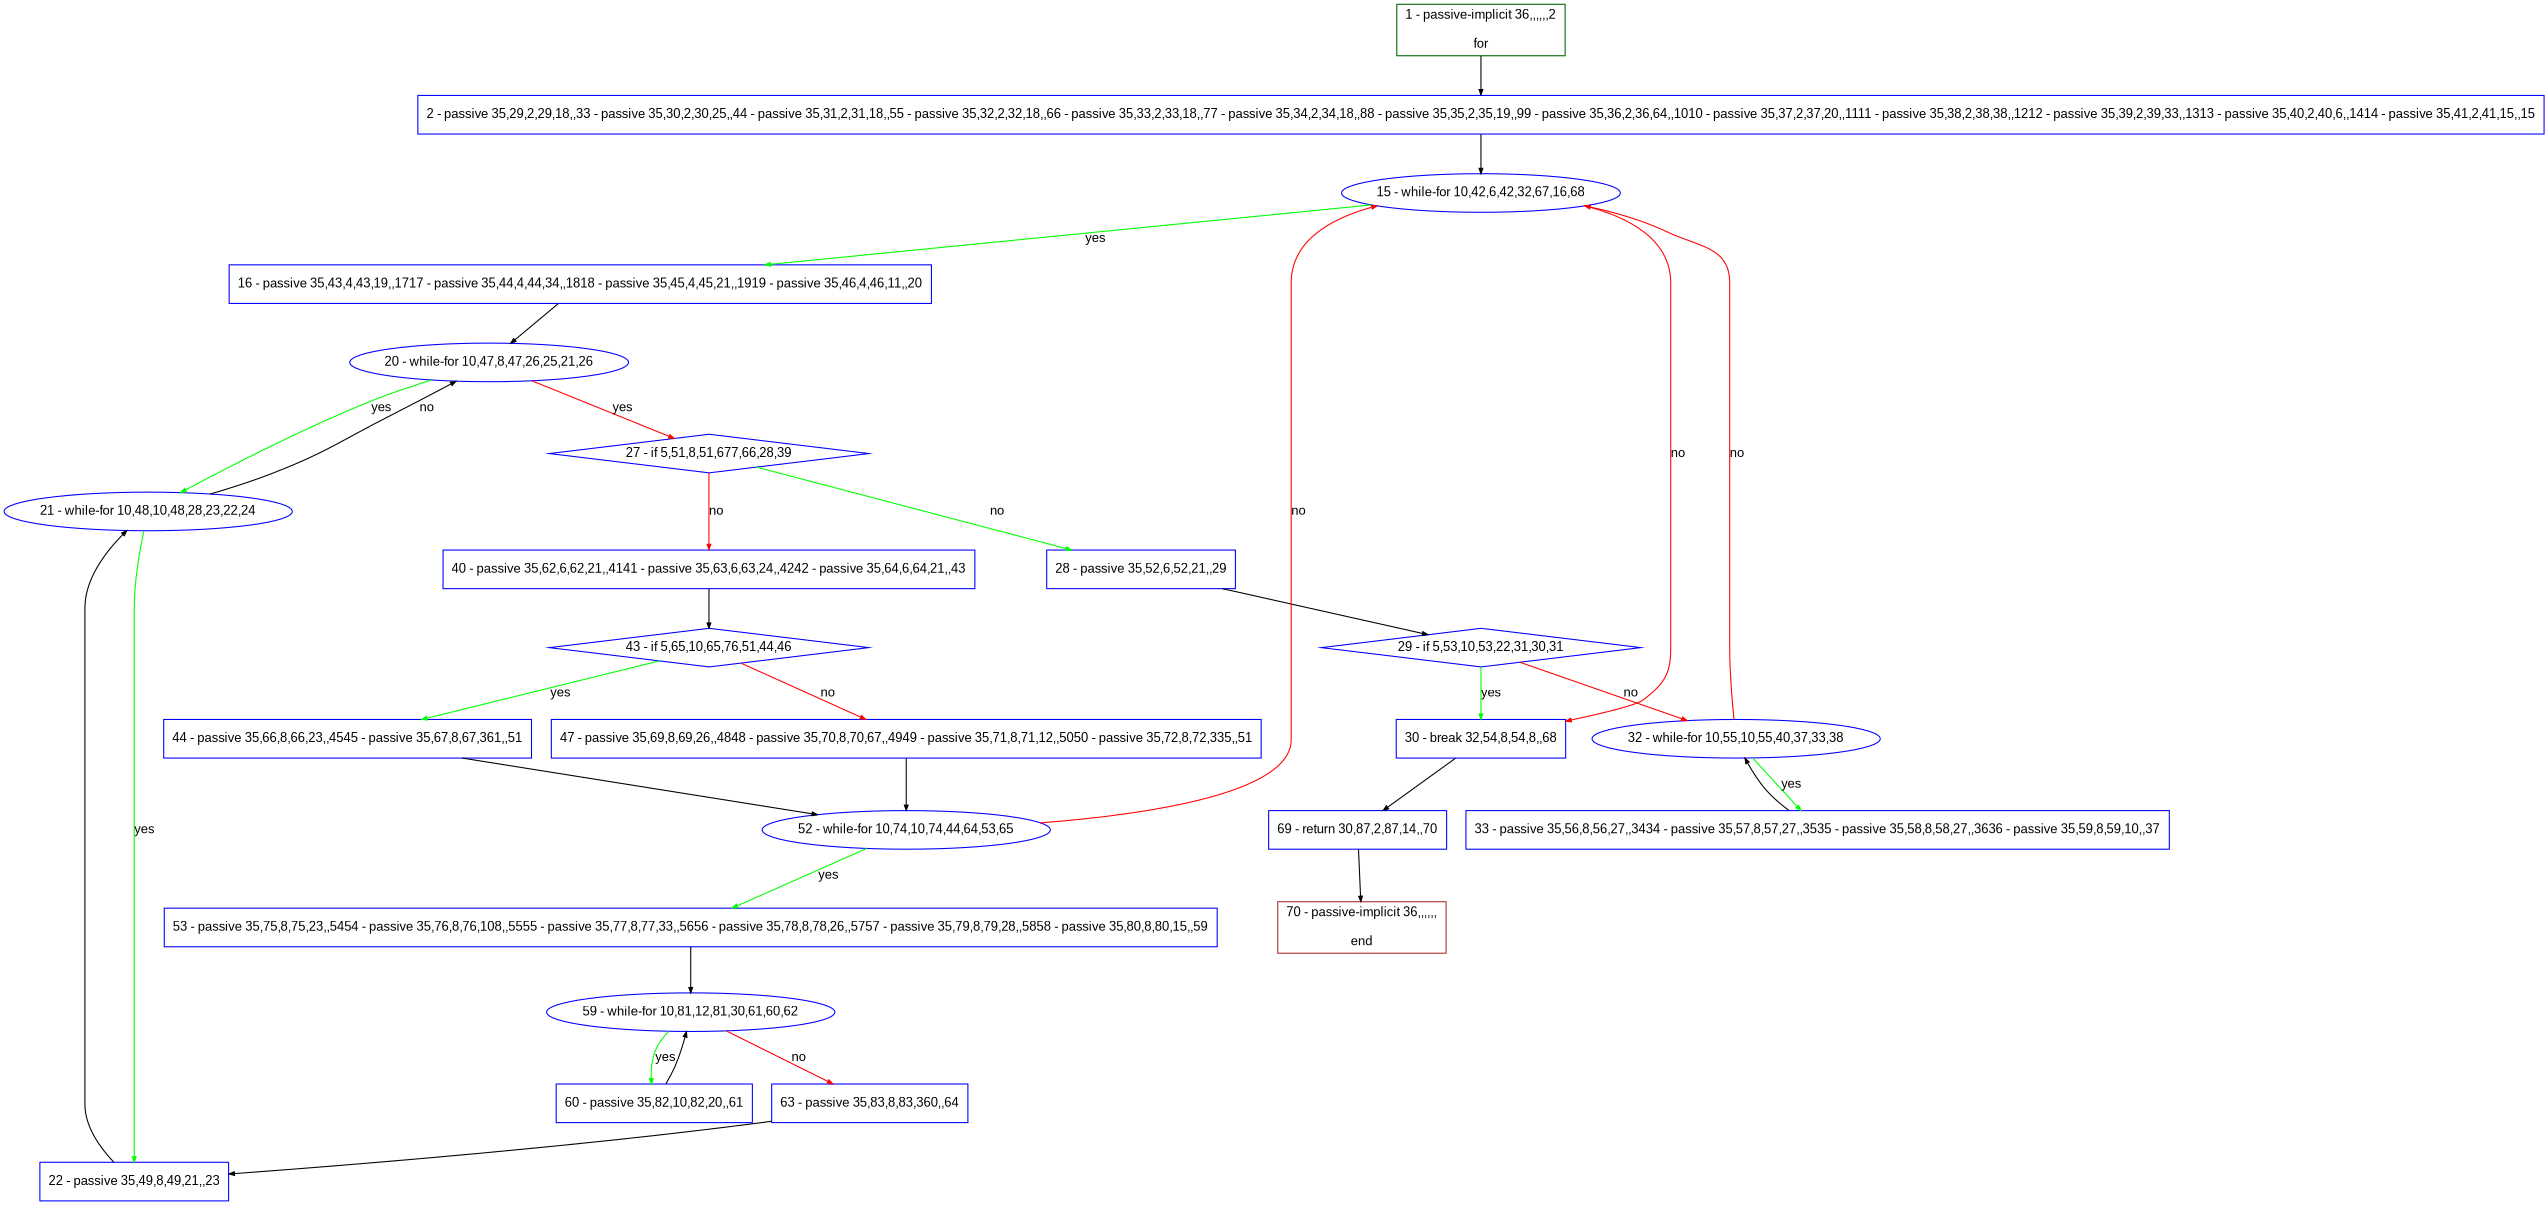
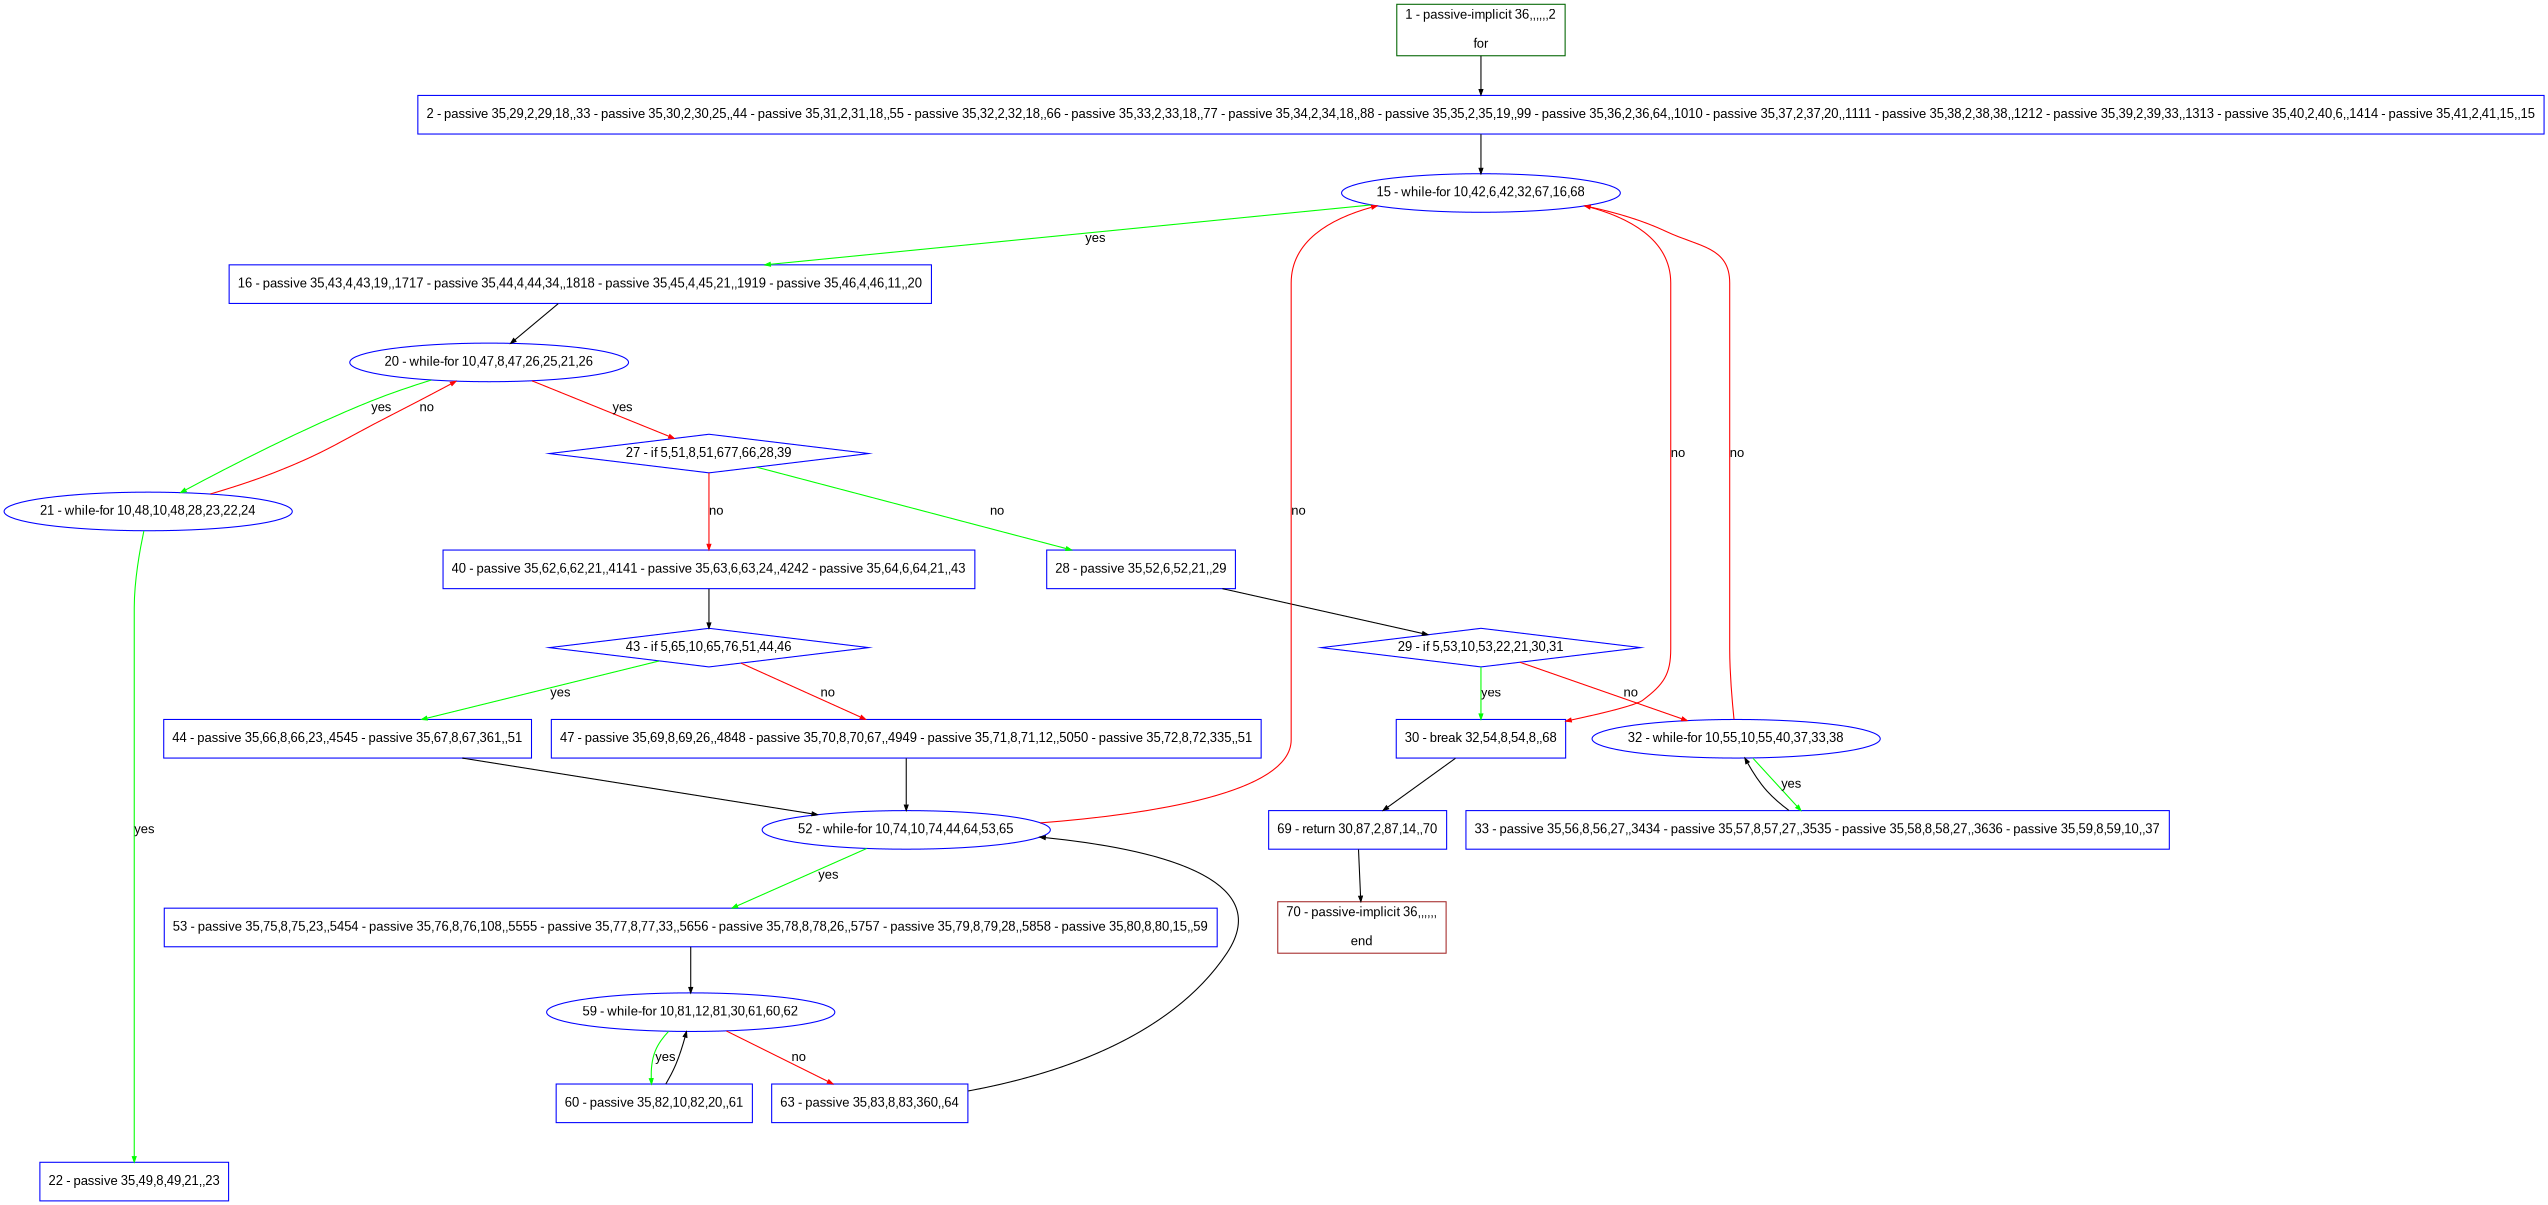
(334, 446) -> (334, 446)
(1481, 648) -> (1481, 648)
(85, 847) -> none
(503, 1151) -> (1213, 970)
